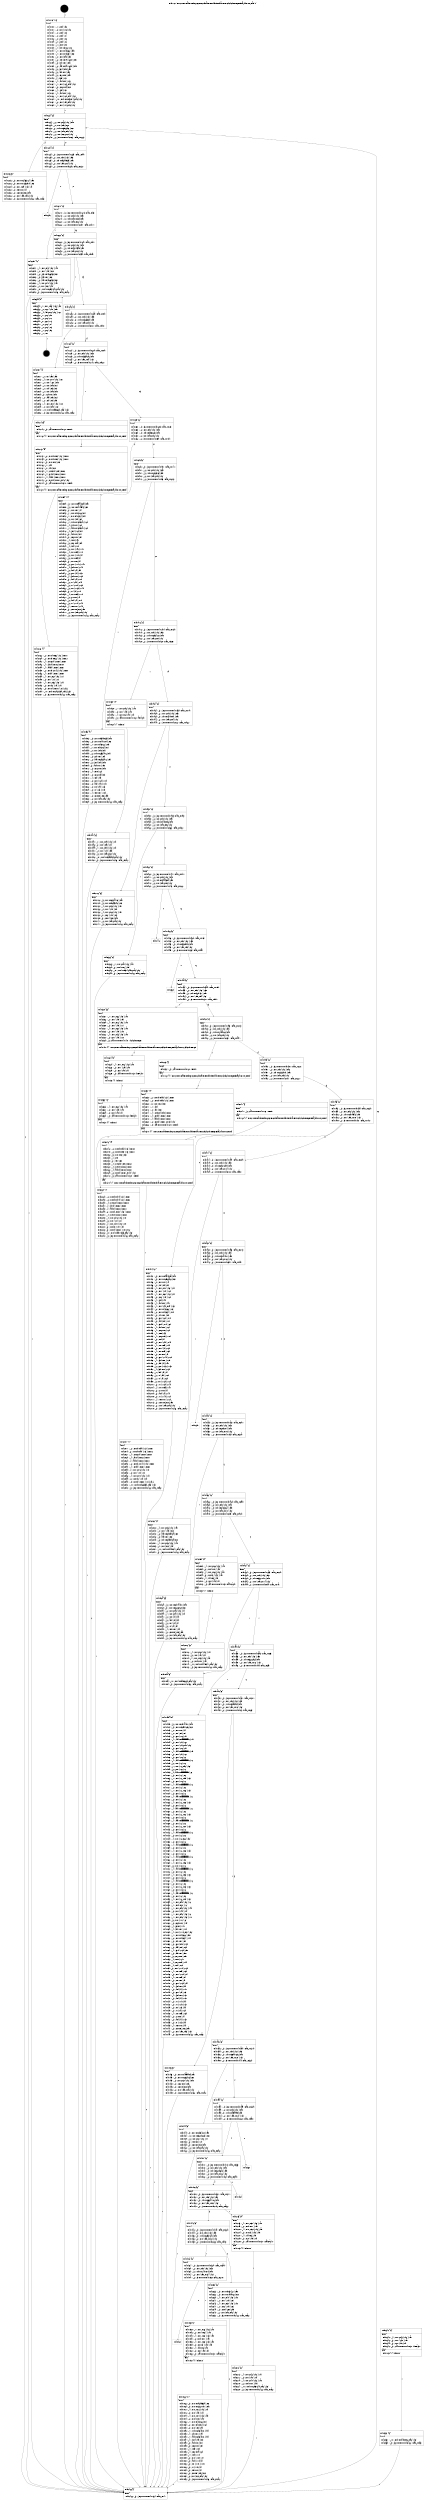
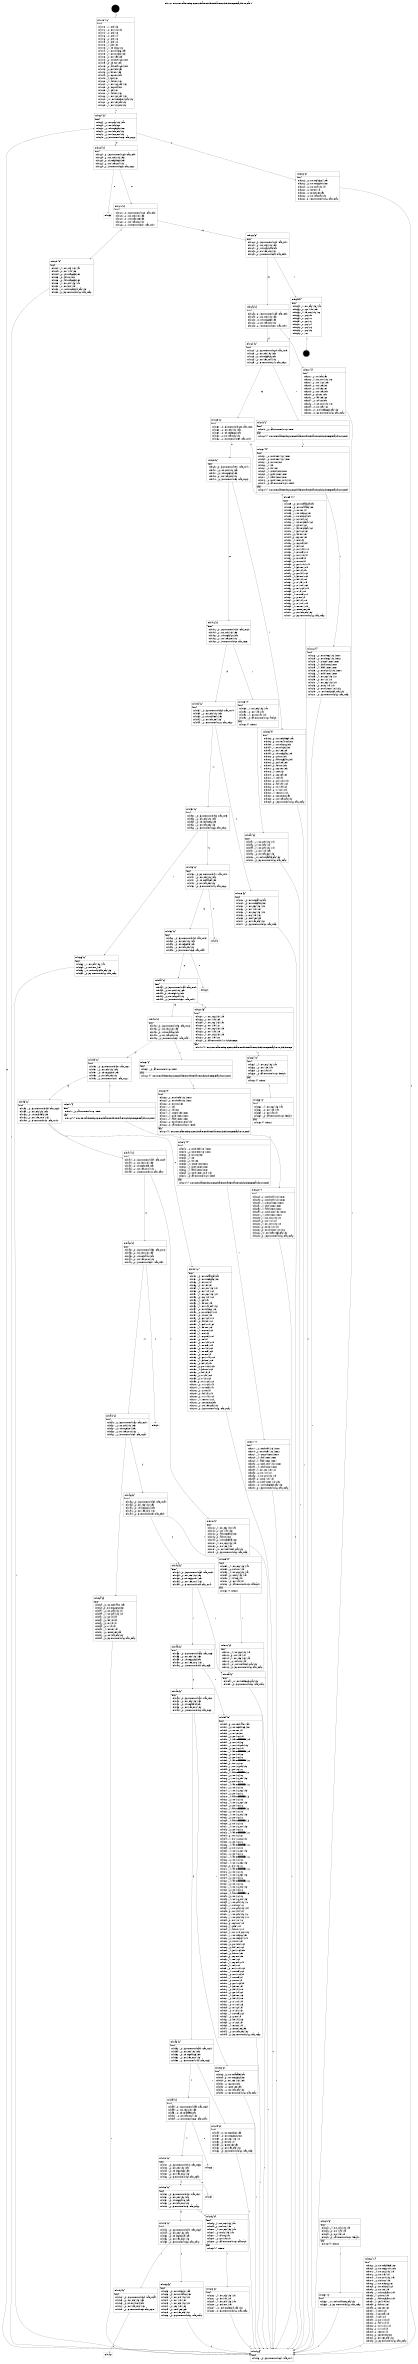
(205, 2342) -> none
